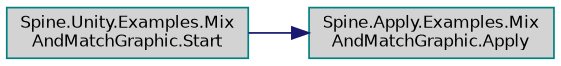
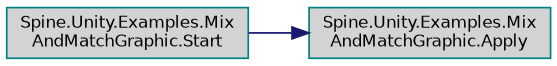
(432, 33) -> (430, 33)
